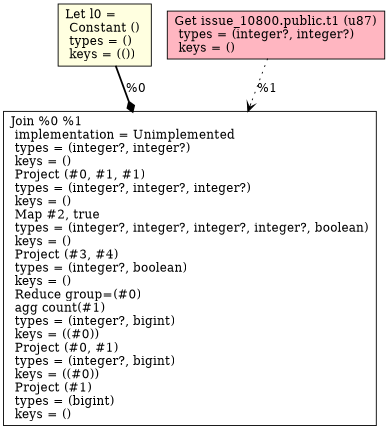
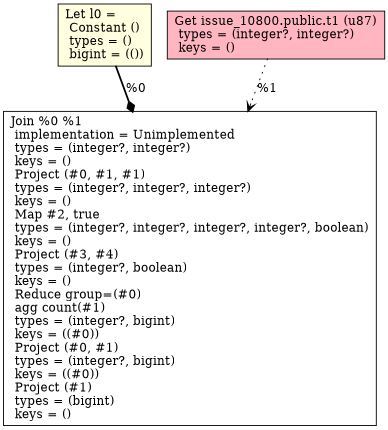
(105, 35) -> (105, 35)
